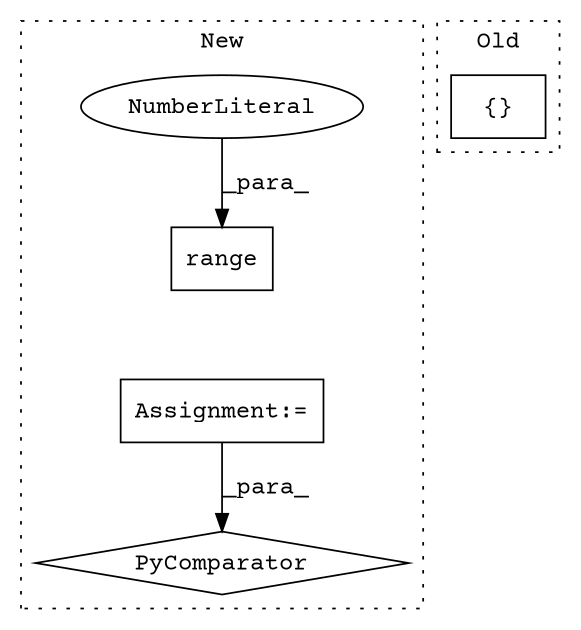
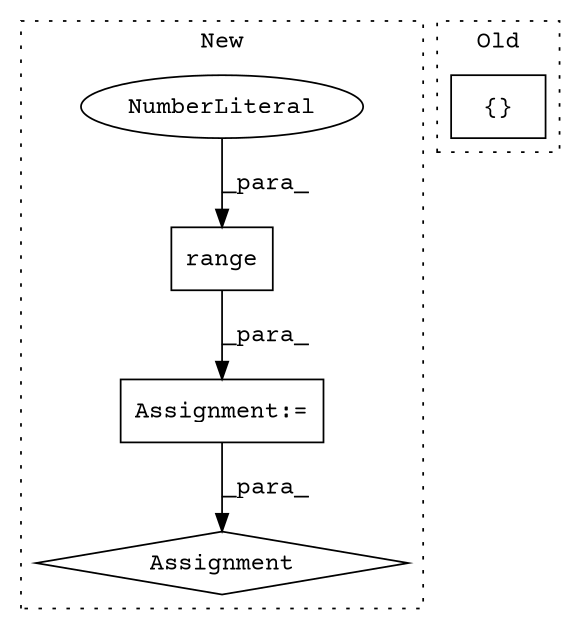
none -> (222, 326)
(222, 563) -> (222, 563)
